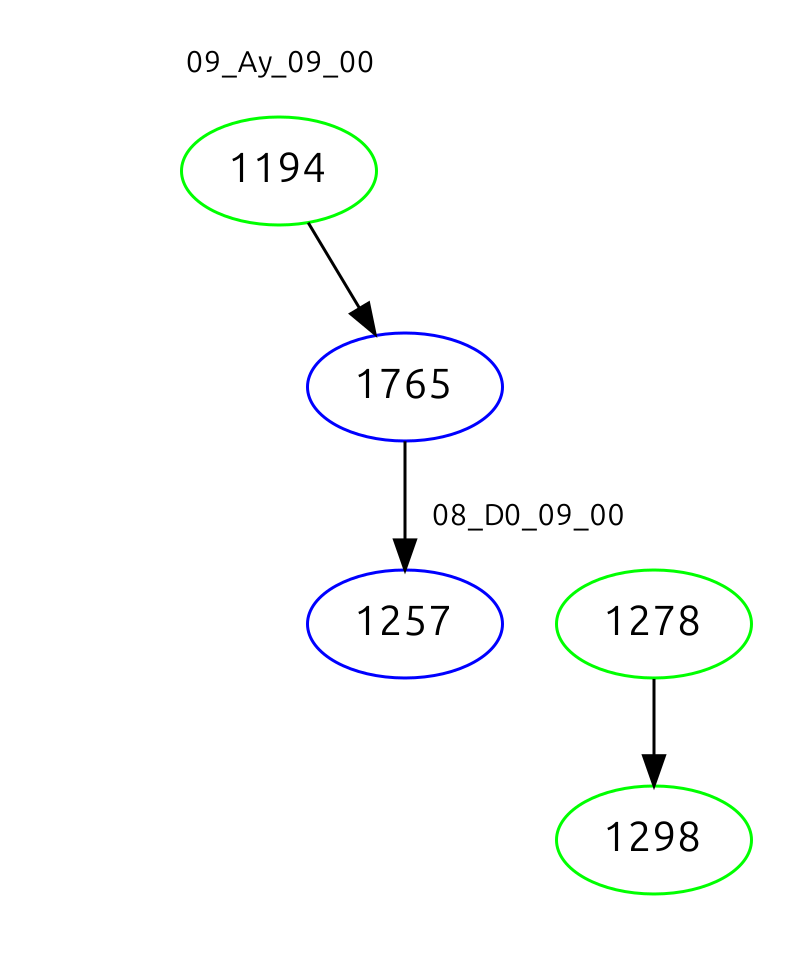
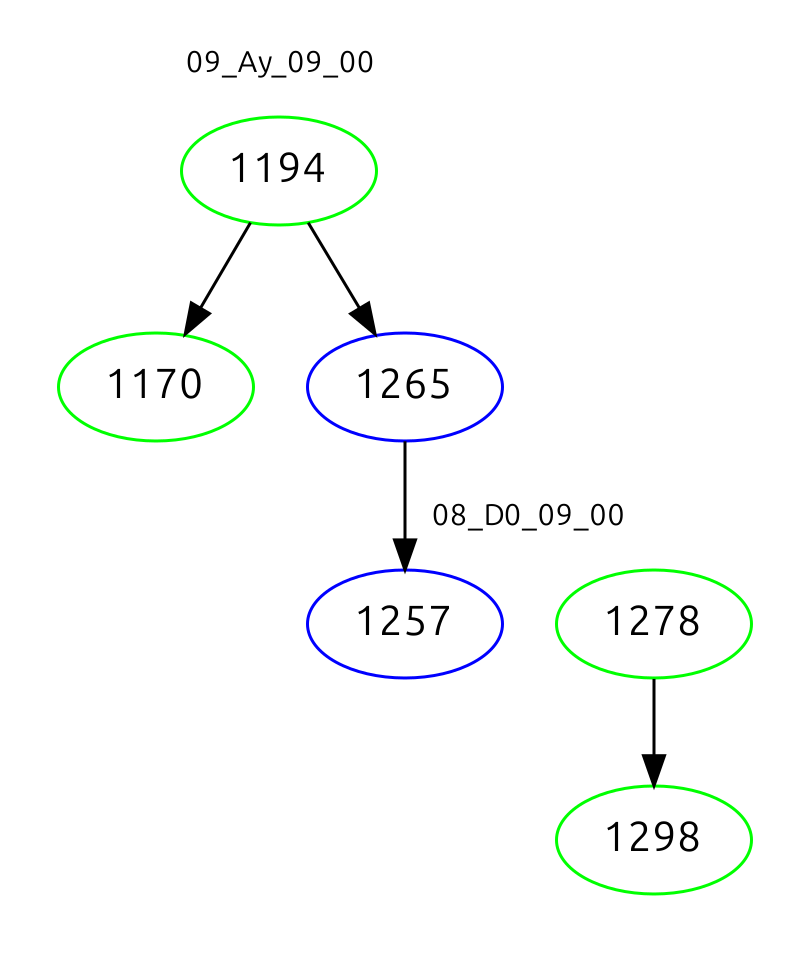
none -> (156, 387)
(405, 387) -> (405, 387)
